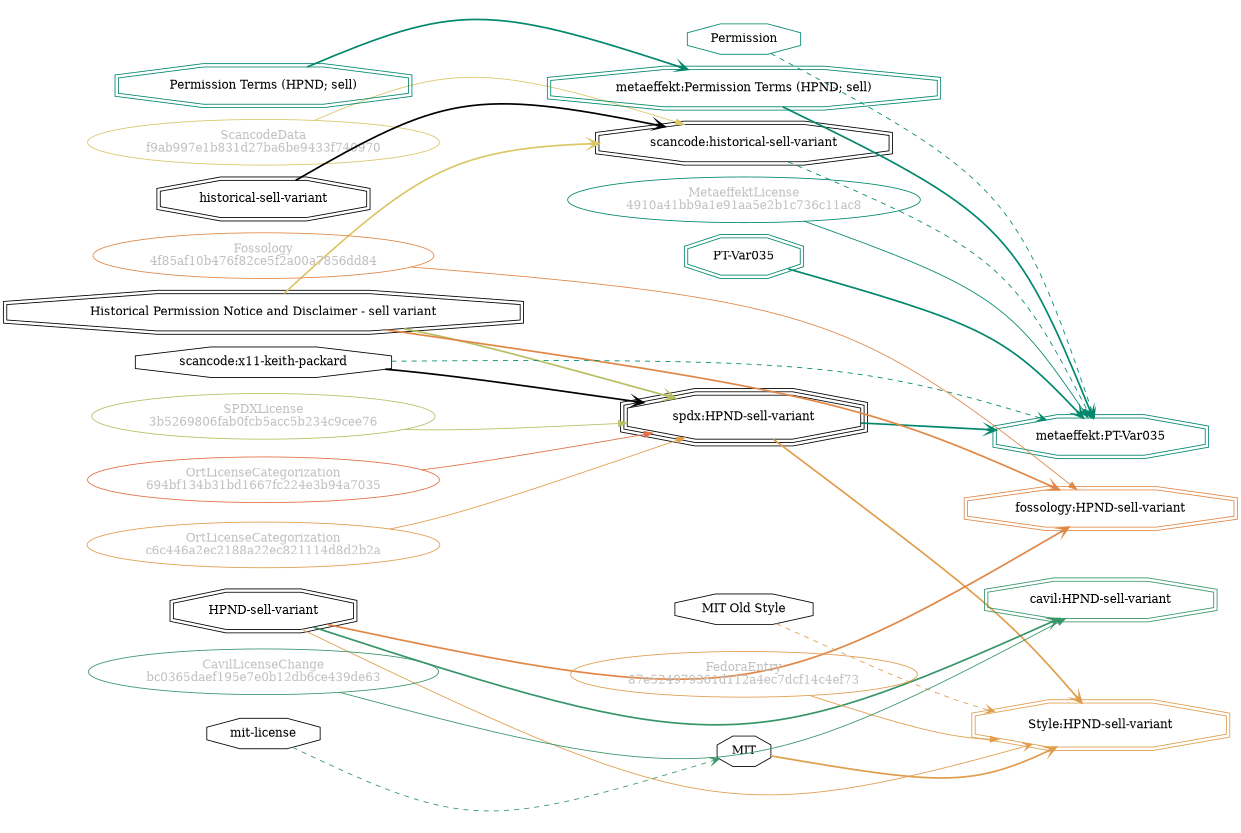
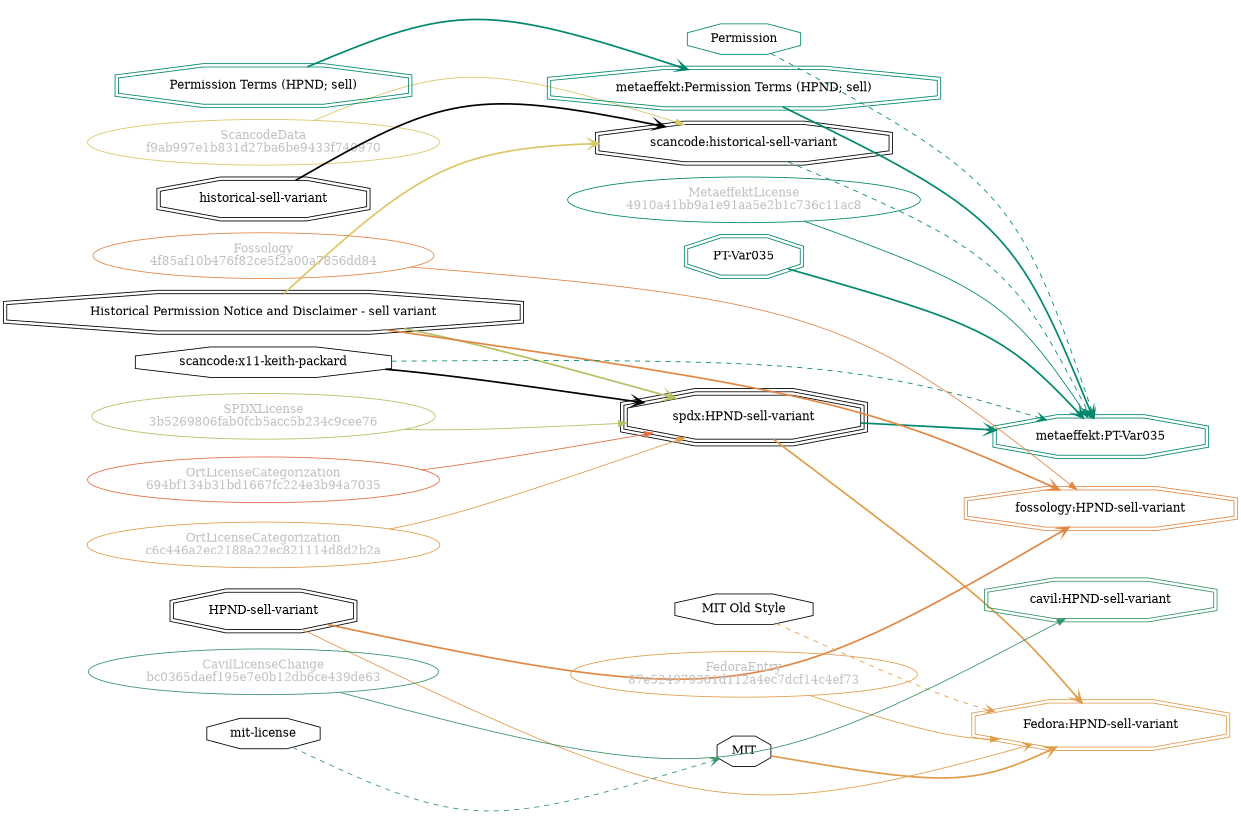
(685, 722) -> none
(1101, 725) -> (1101, 725)
